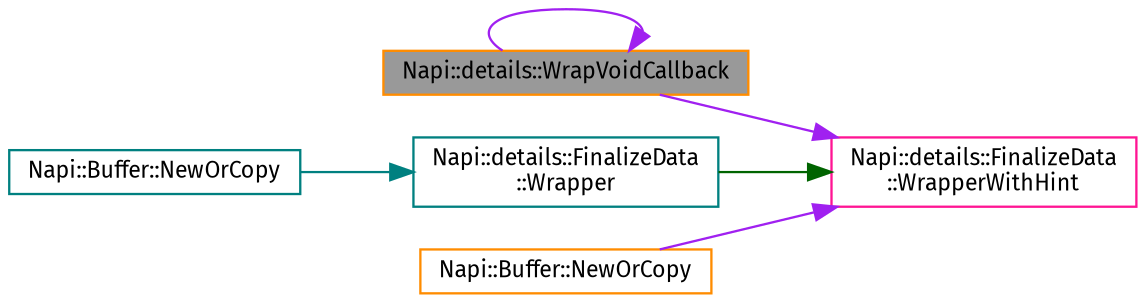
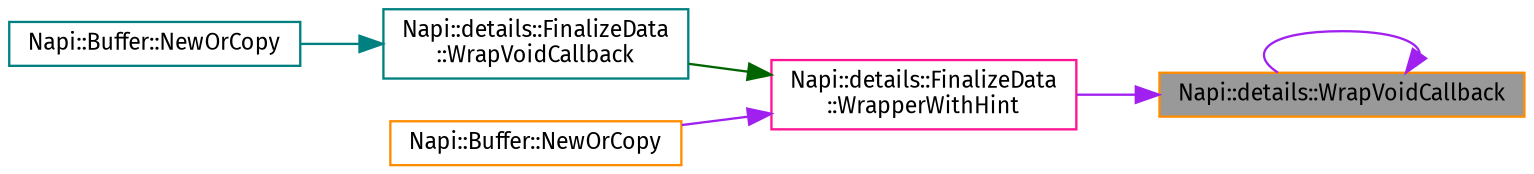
(737, 113) -> (1106, 95)
(566, 172) -> (536, 44)
